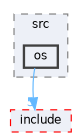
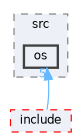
(33, 84) -> (49, 95)
